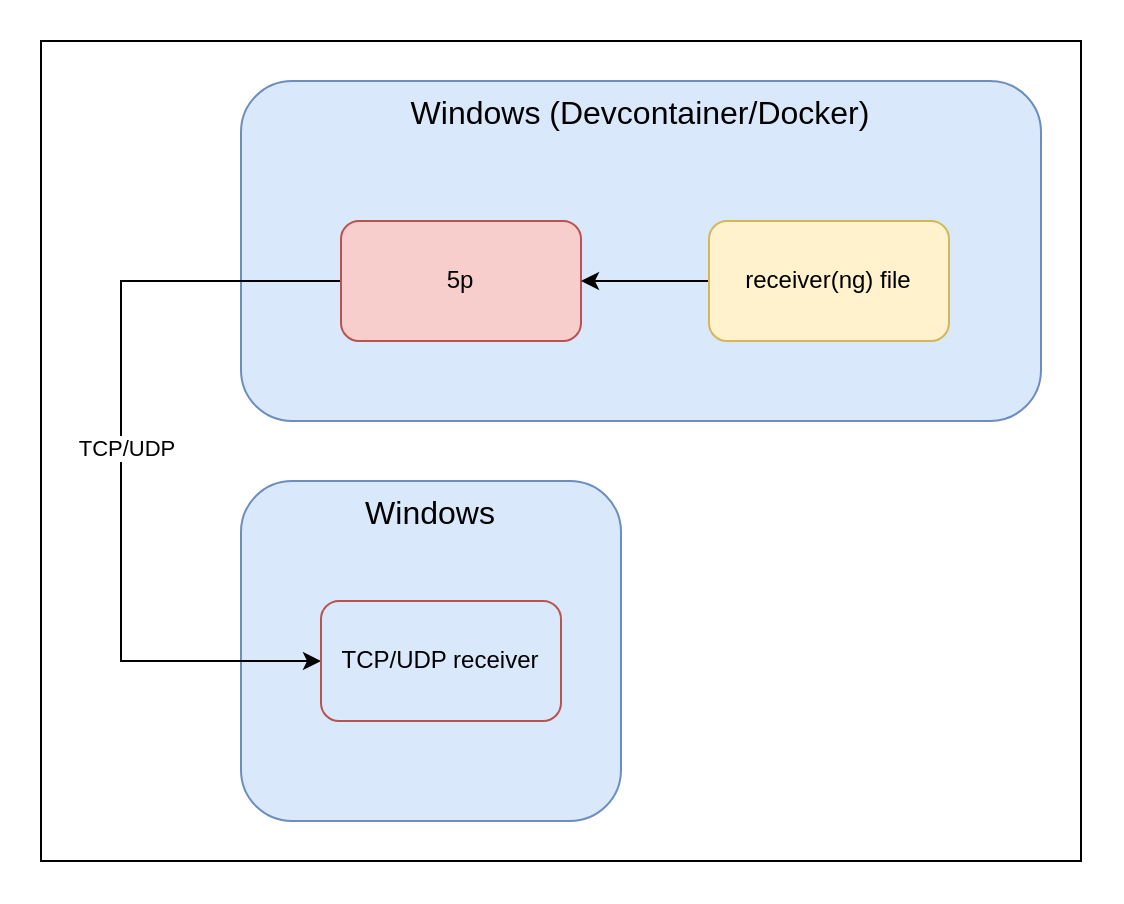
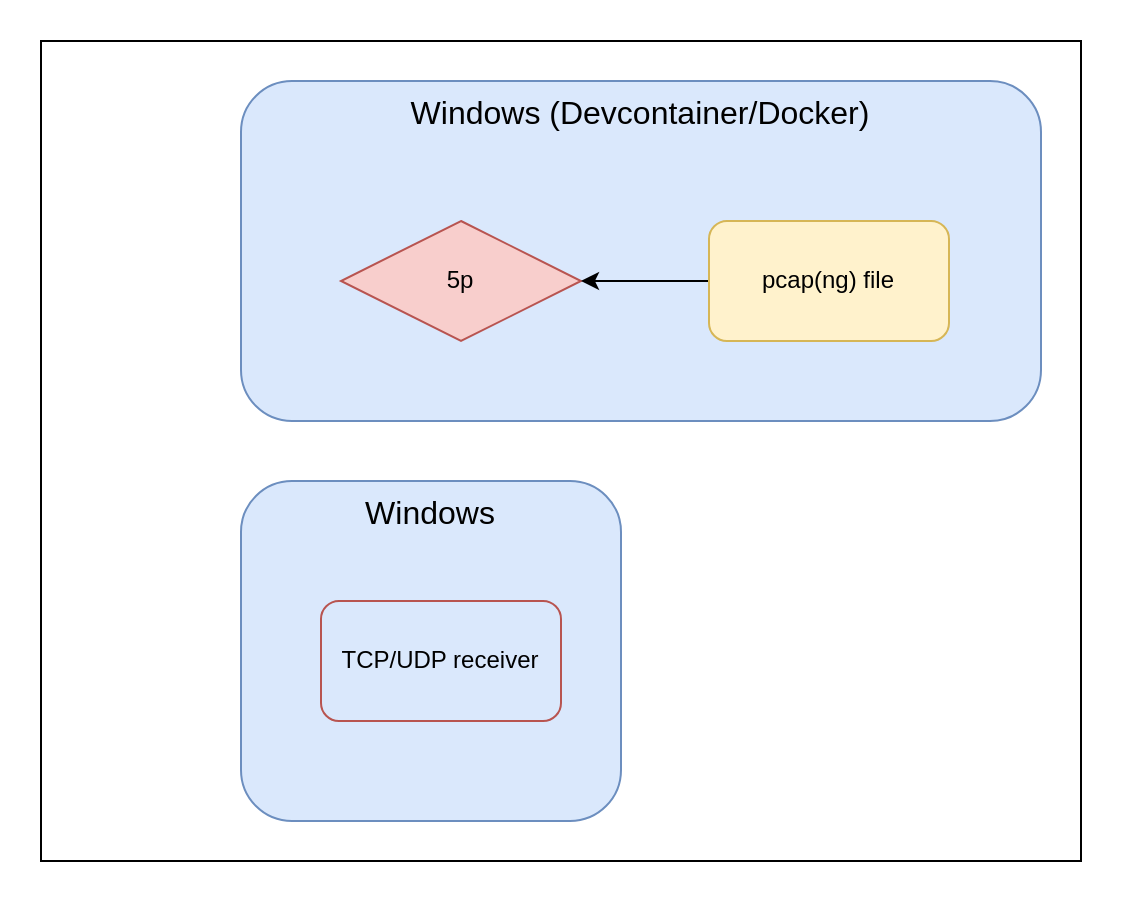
(461, 281) -> (461, 281)
(829, 281) -> (829, 281)
(121, 454) -> none
